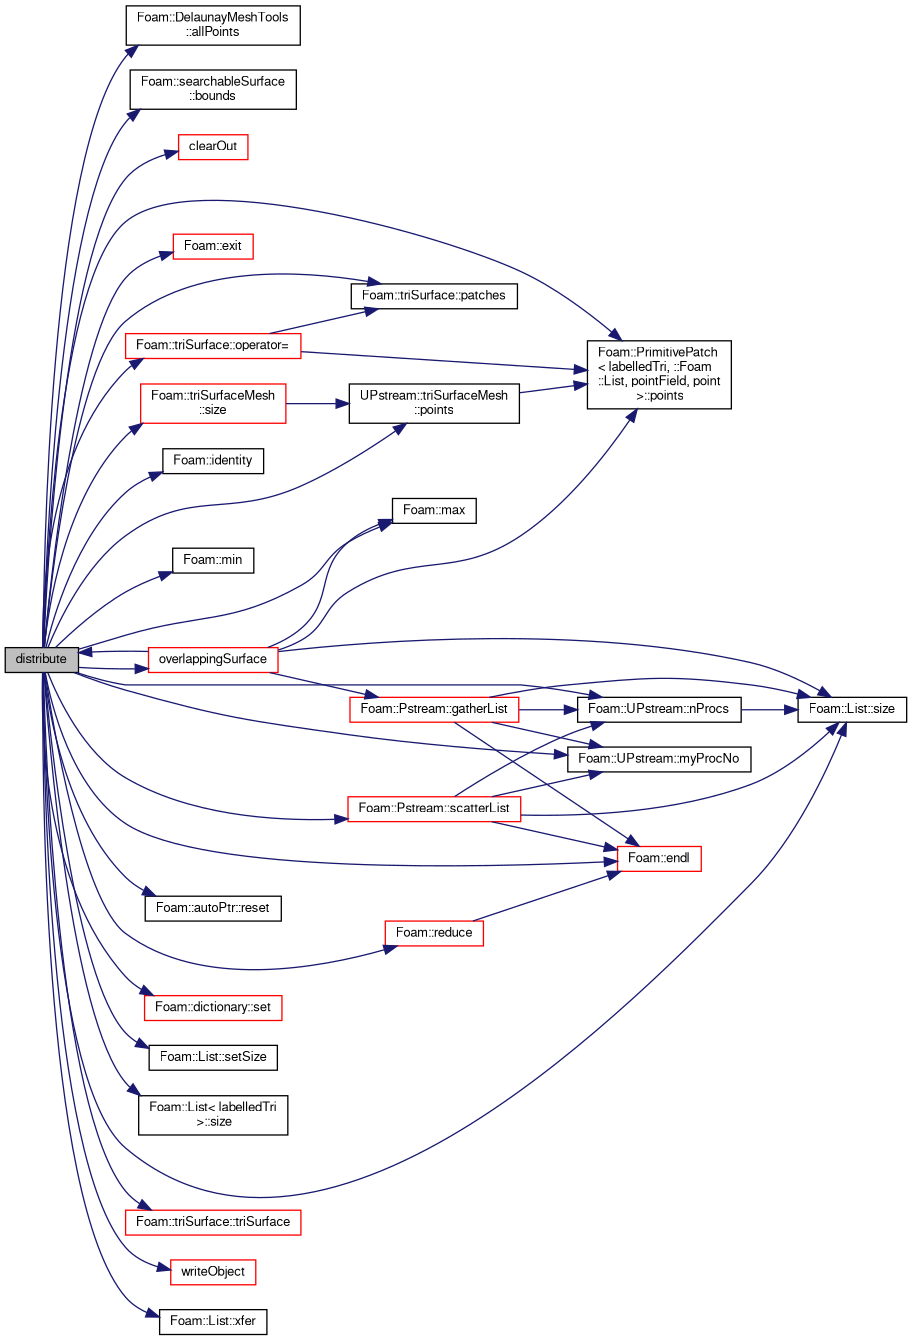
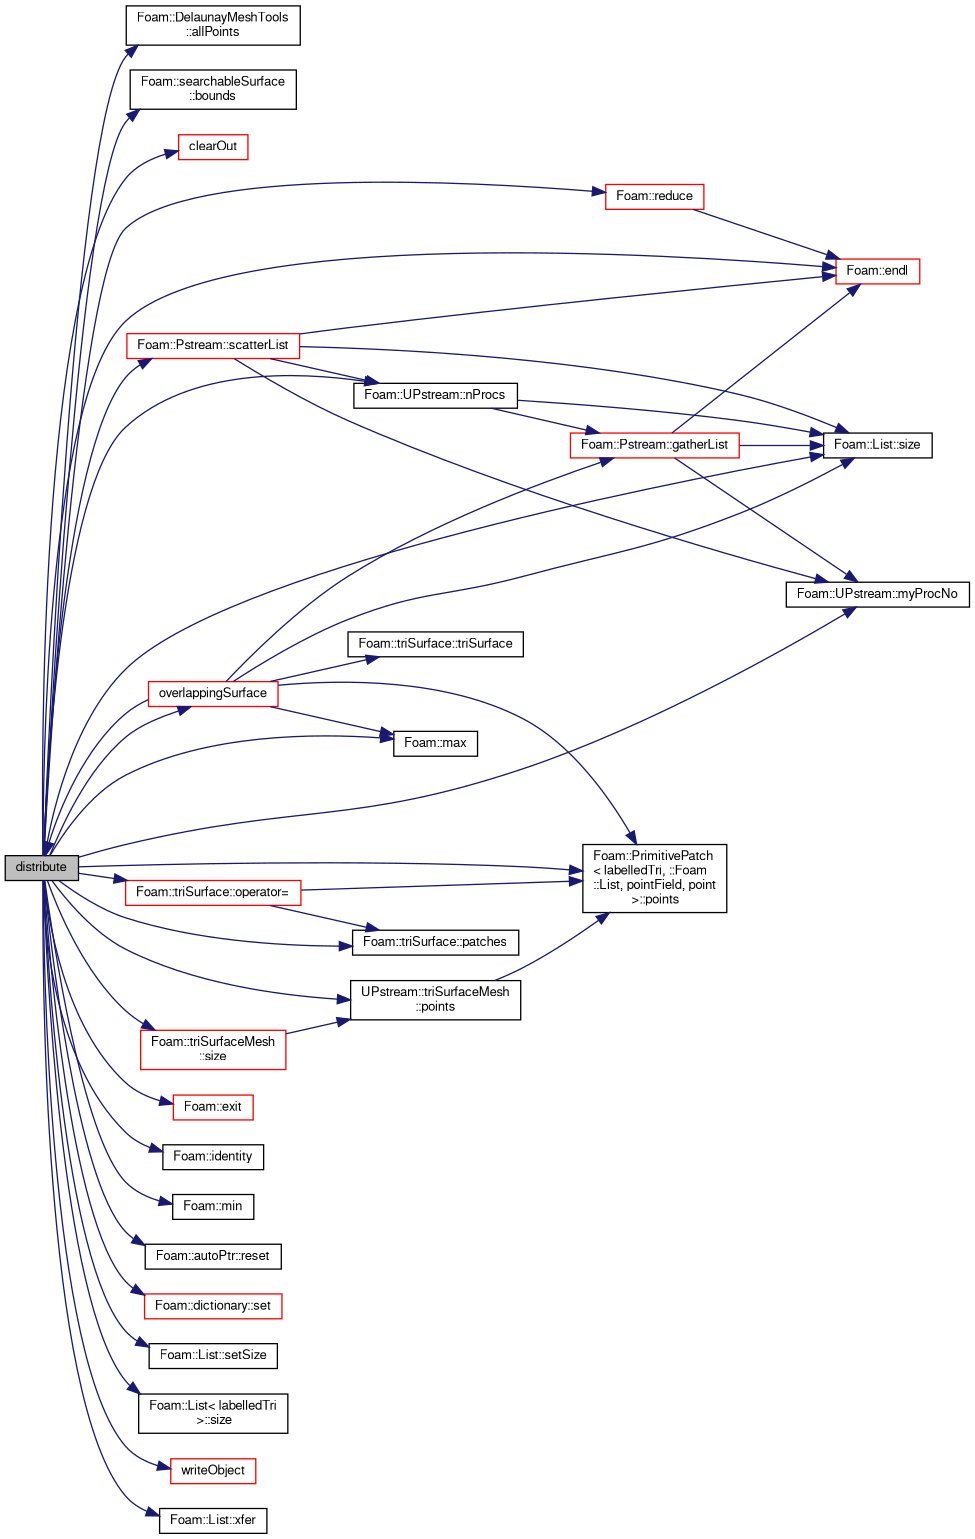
(542, 710) -> (539, 419)
(62, 946) -> (318, 671)
(213, 1223) -> (436, 644)
